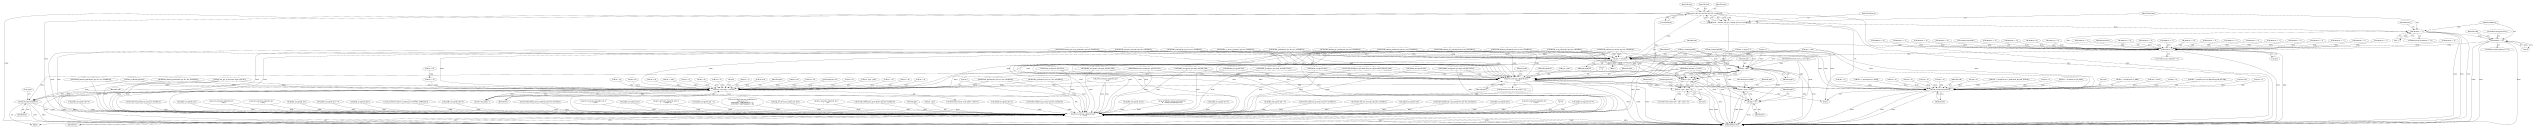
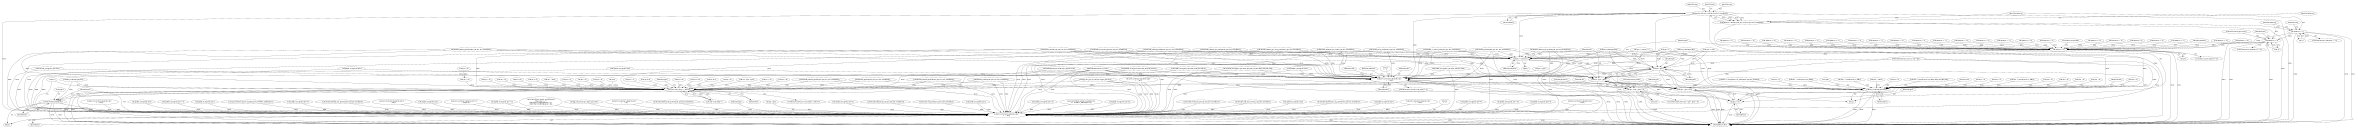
(1098, 69) -> none
(830, 80) -> (711, 80)
